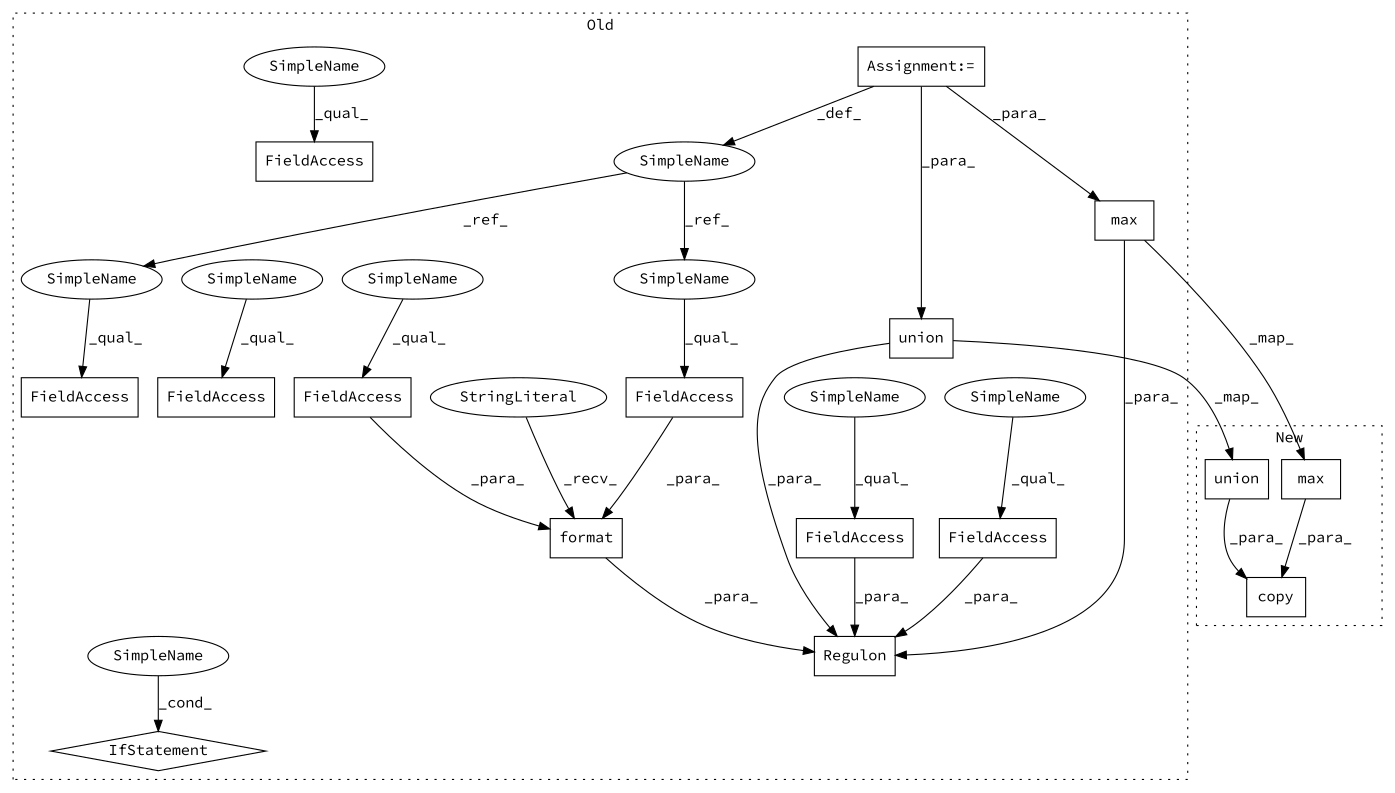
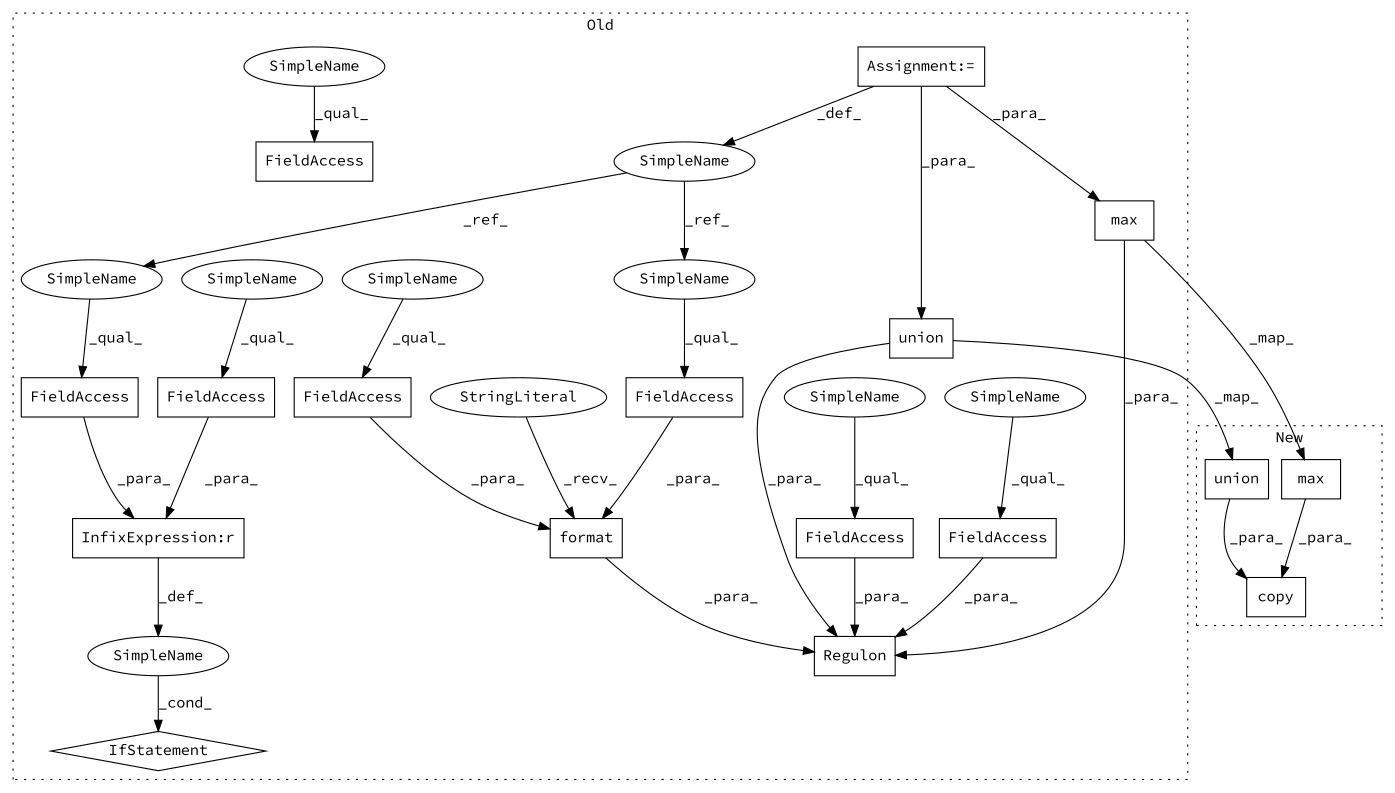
none -> (158, 538)
